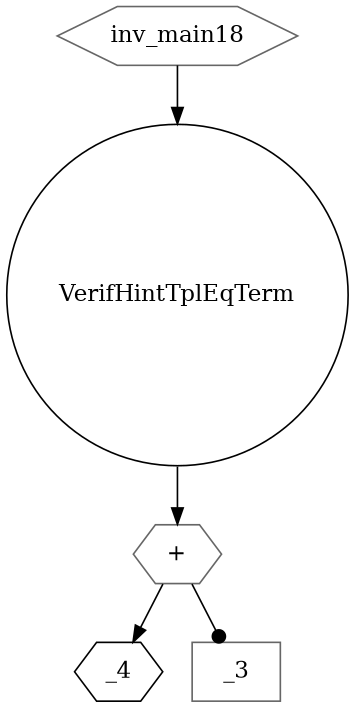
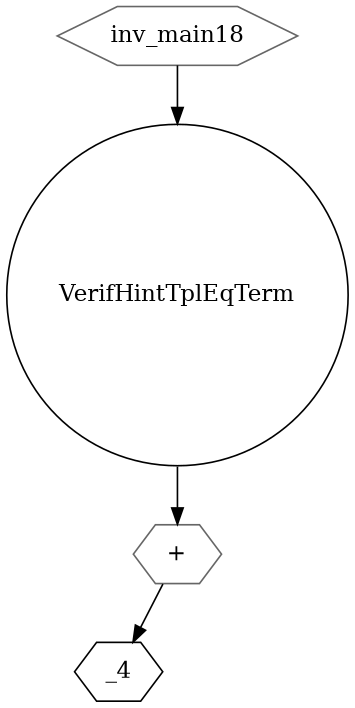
(236, 672) -> none
